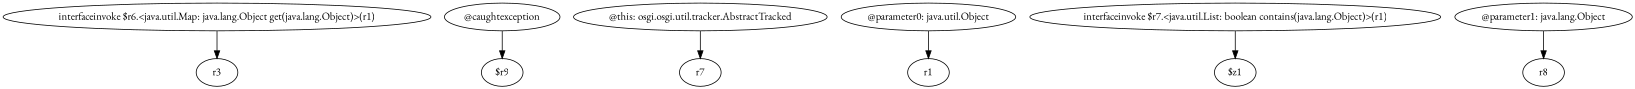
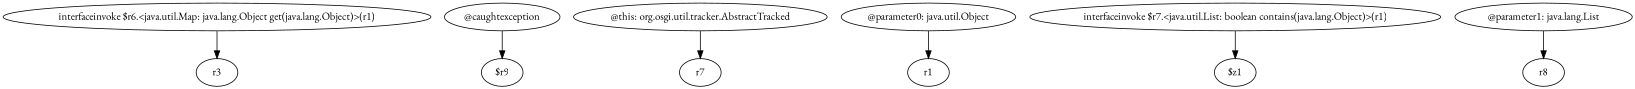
(700, 17) -> (700, 17)
(1544, 17) -> (1544, 17)
